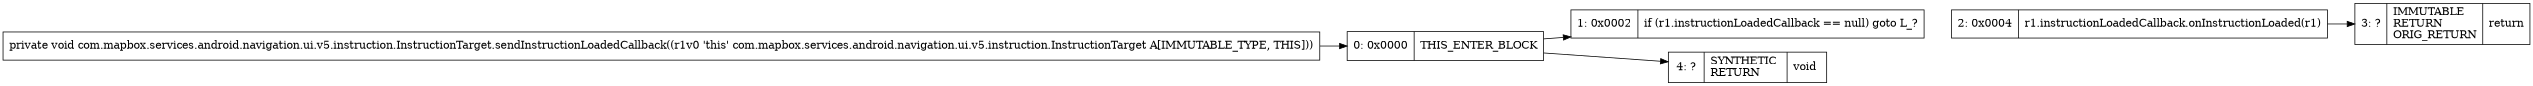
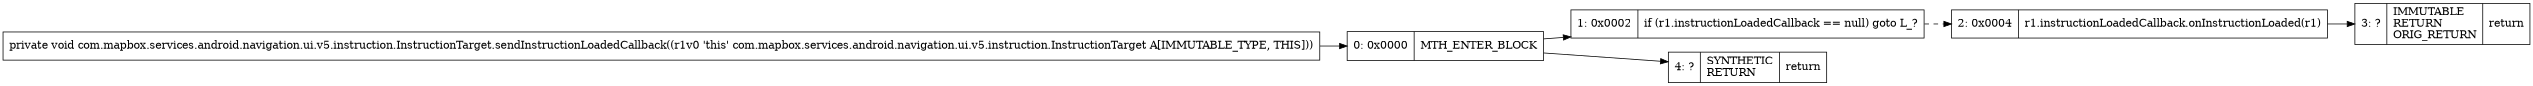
none -> (1934, 24)
(1479, 46) -> (1479, 46)
(1805, 67) -> (1803, 67)
